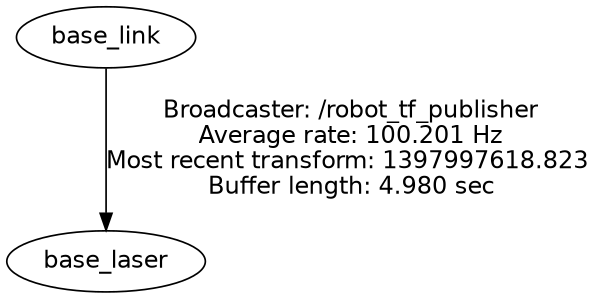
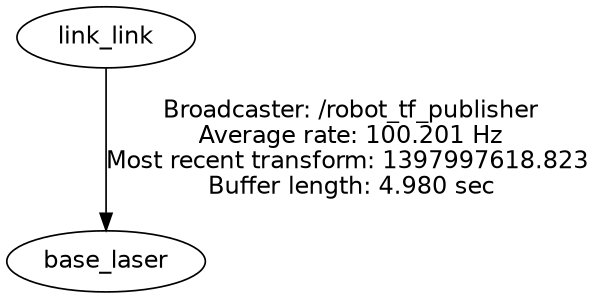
(106, 37) -> (106, 37)
